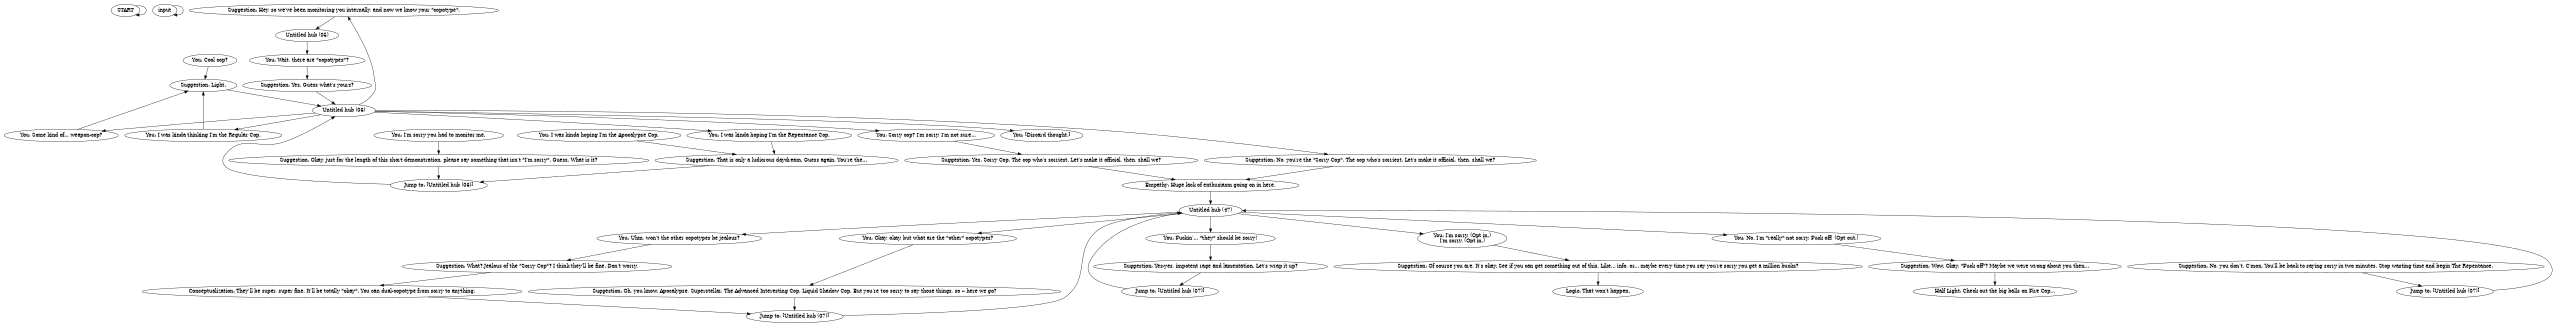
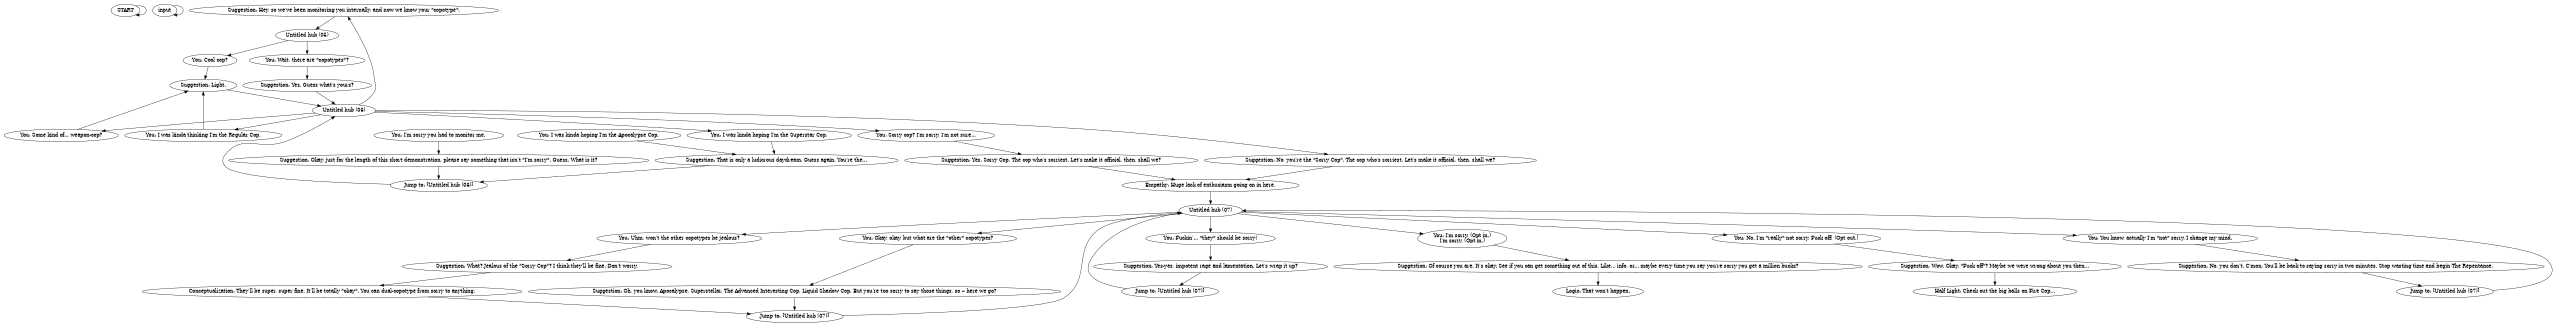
none -> (260, 48)
(769, 135) -> (769, 135)
(1042, 135) -> none
(1211, 210) -> (1211, 210)
none -> (2160, 238)
